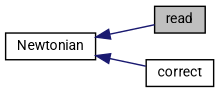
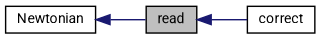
(128, 62) -> (229, 20)
